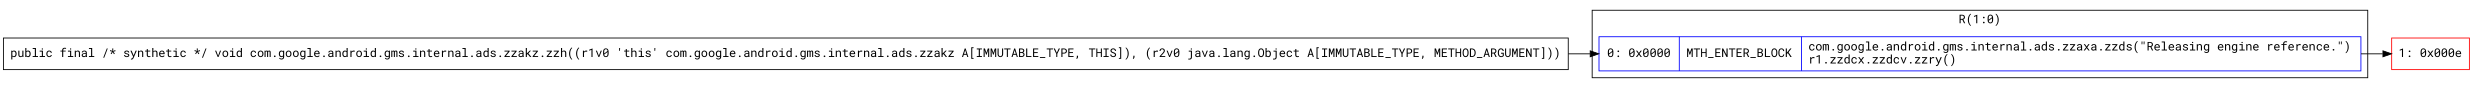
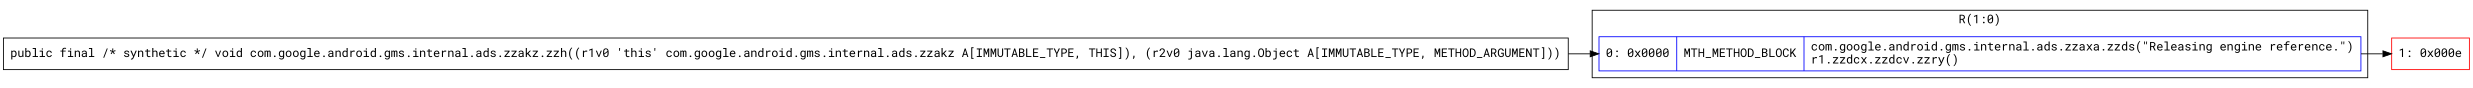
(1739, 53) -> (1740, 53)
